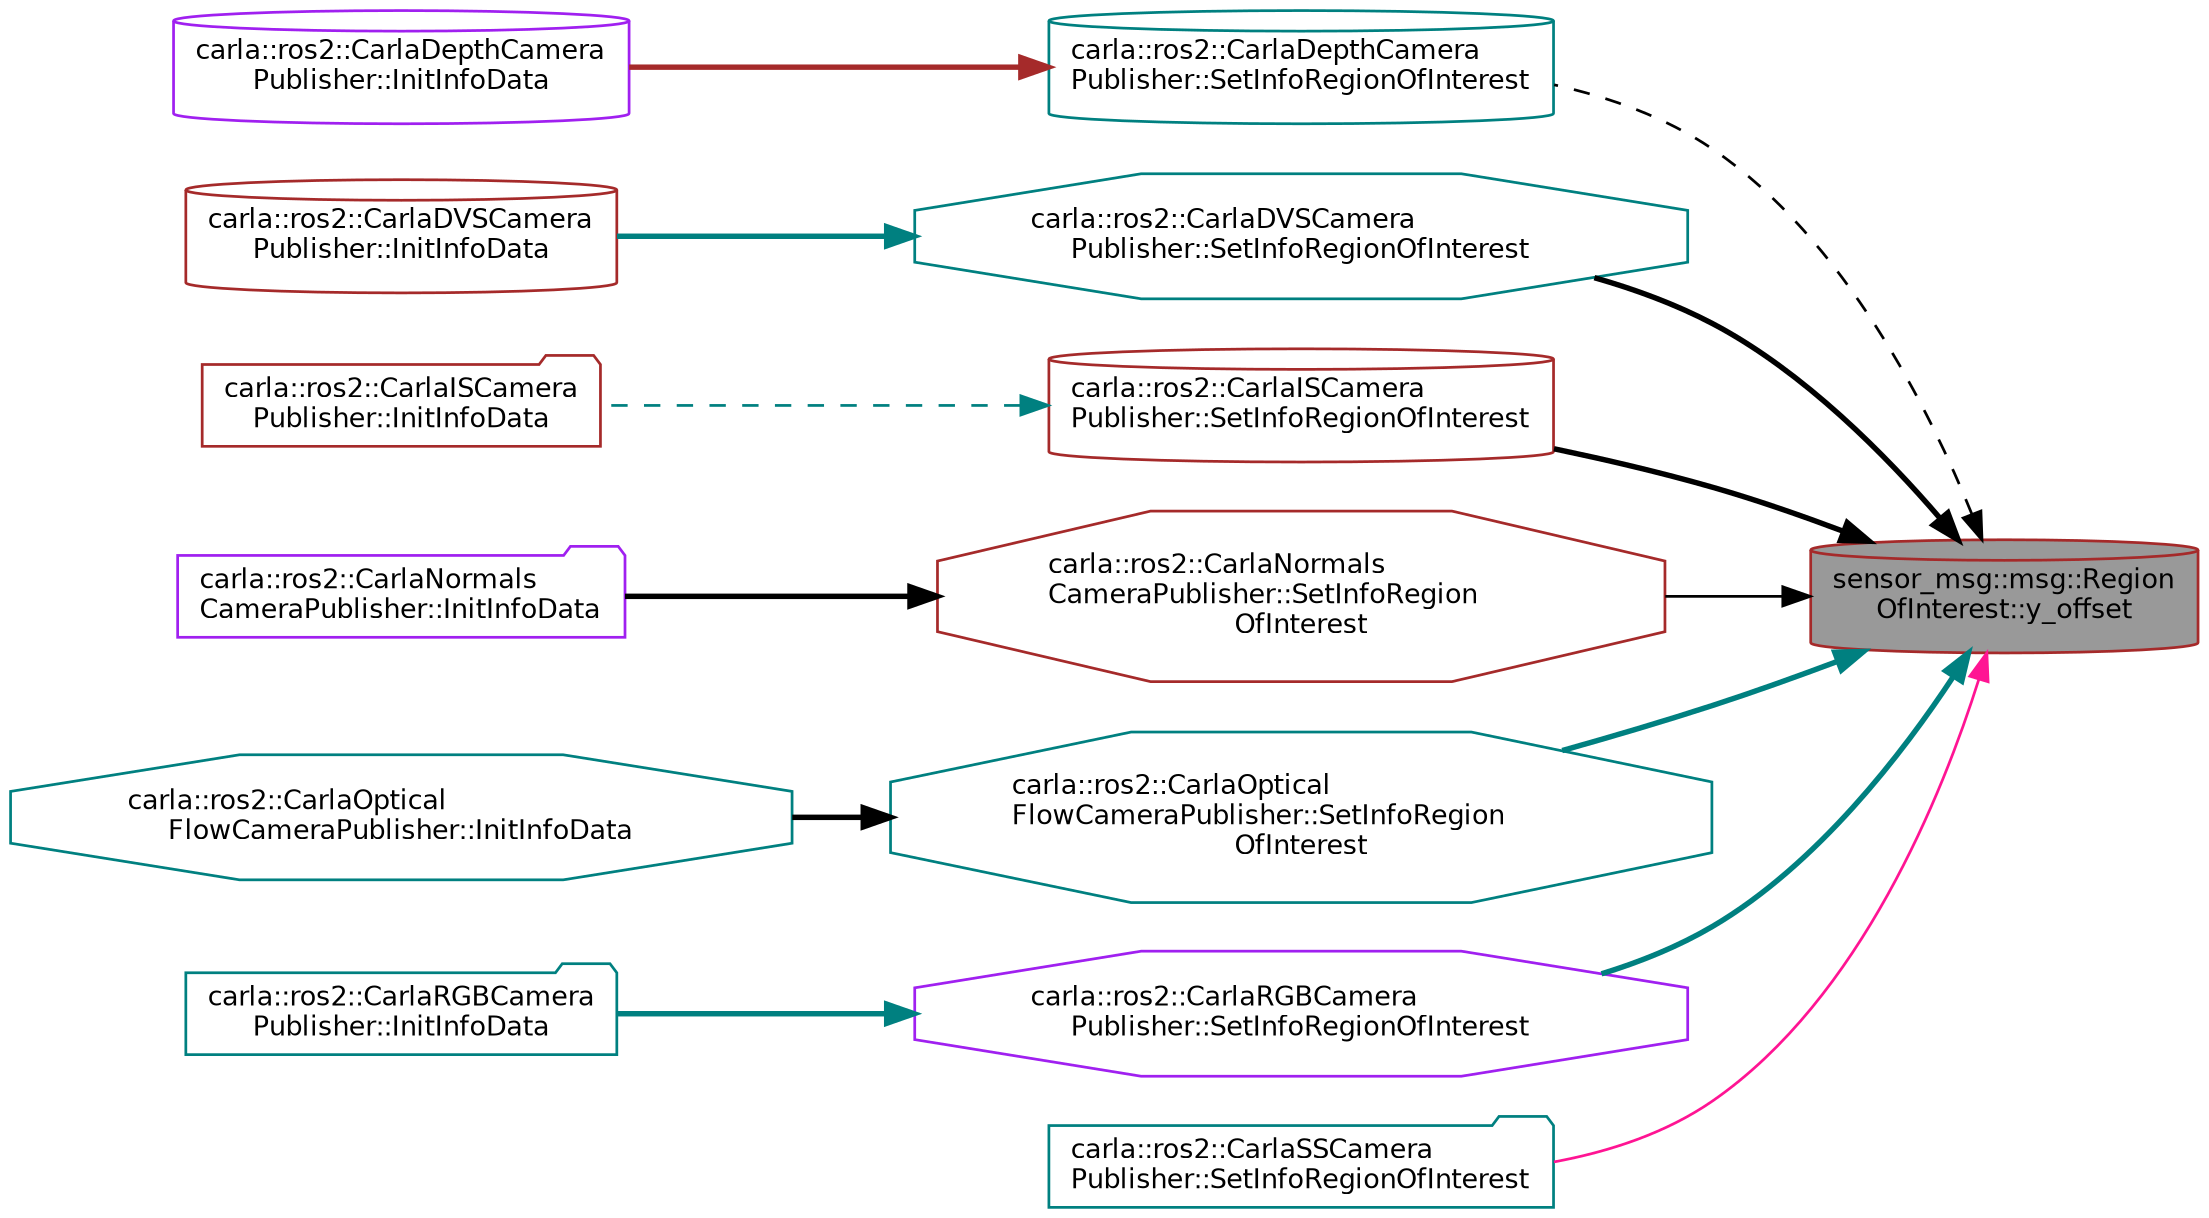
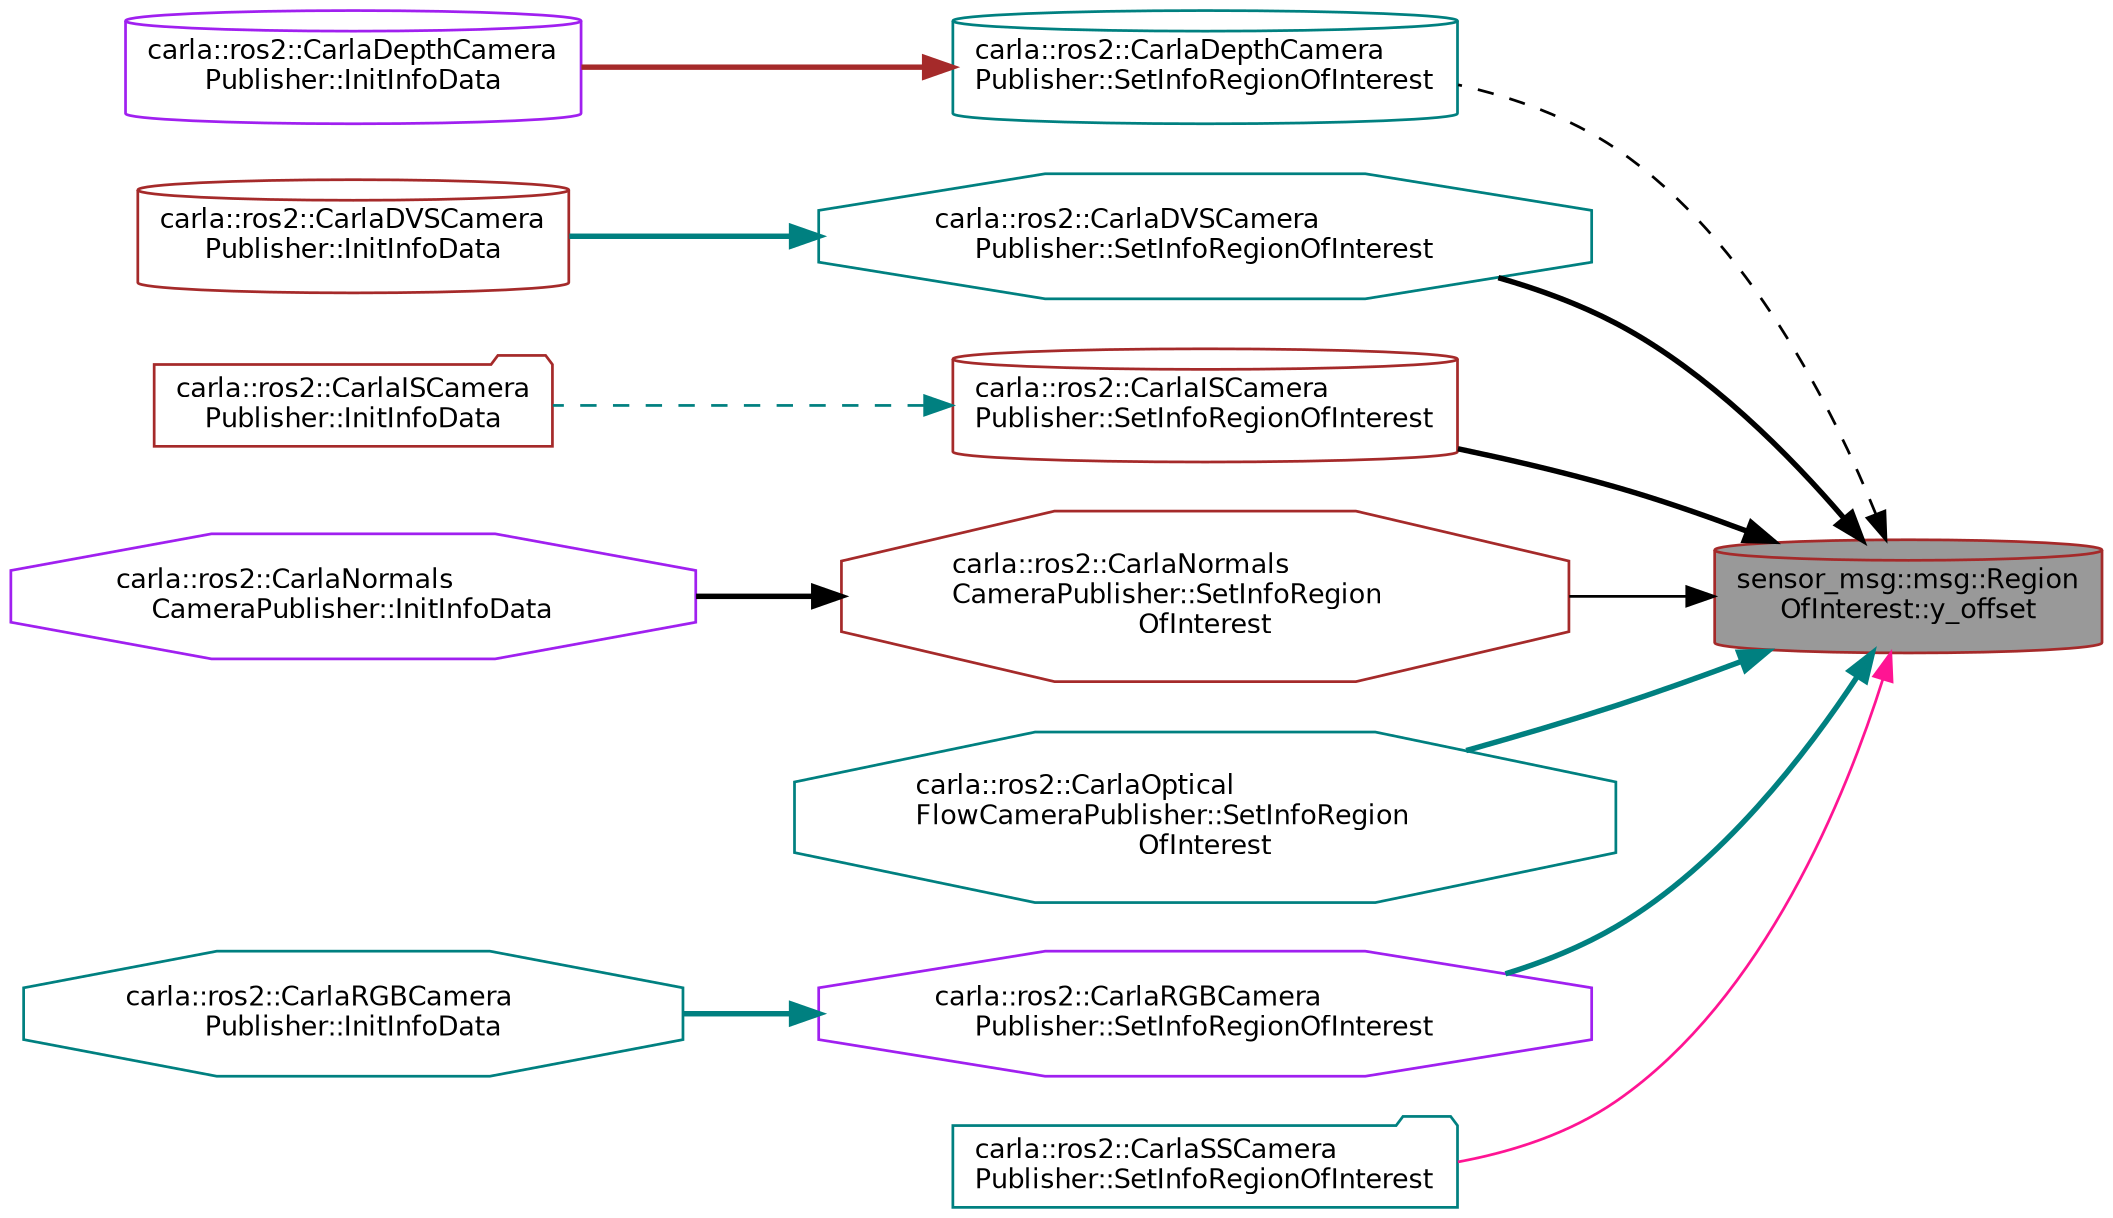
(401, 596) -> (353, 596)
(401, 817) -> none
(401, 1014) -> (353, 1014)
